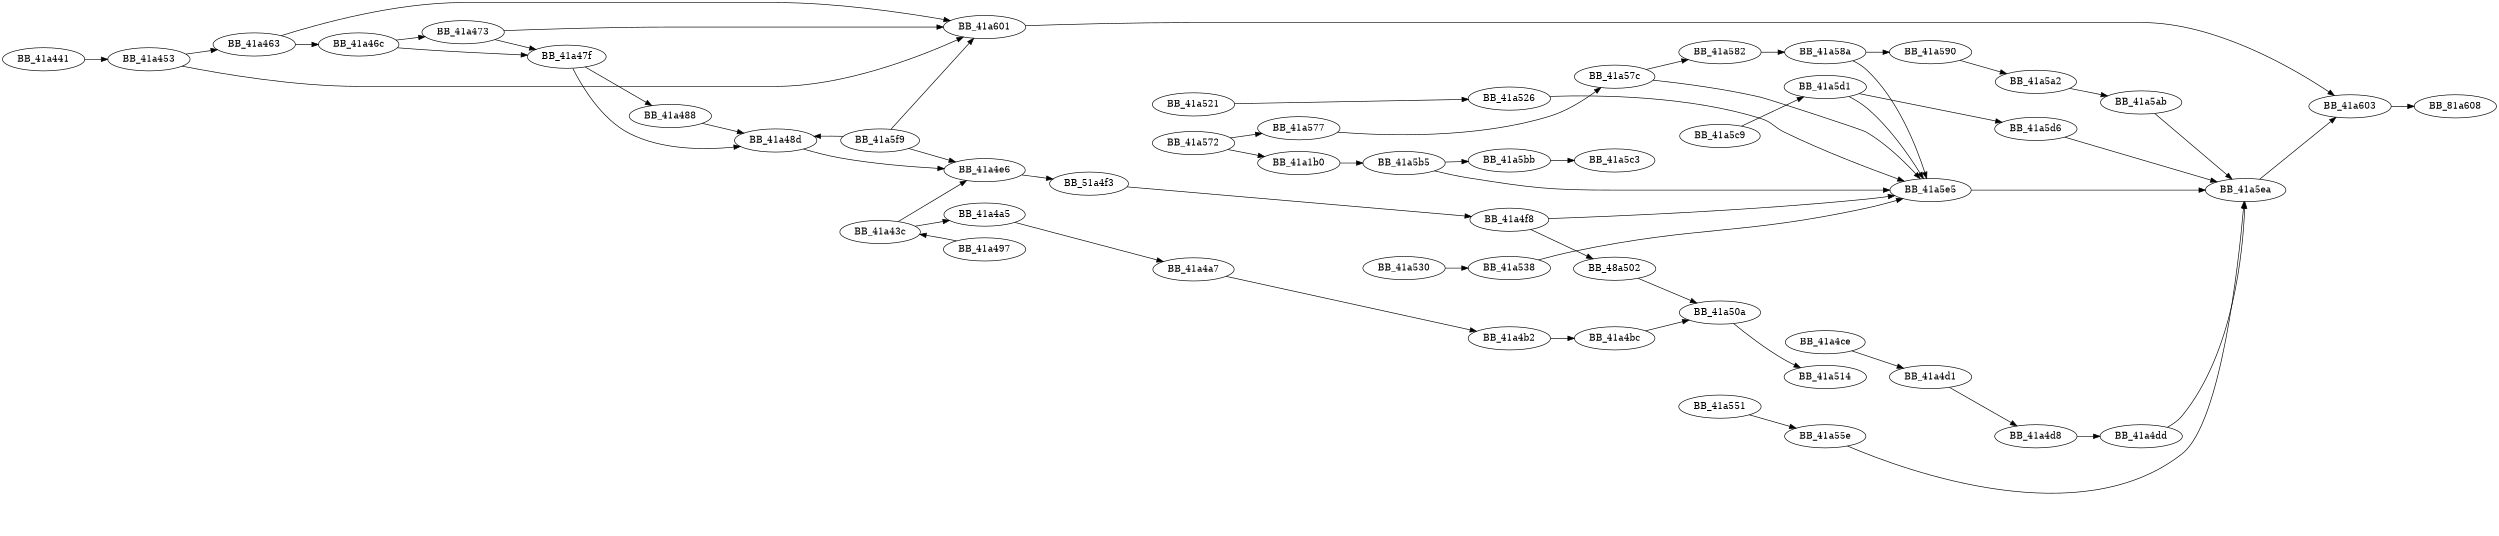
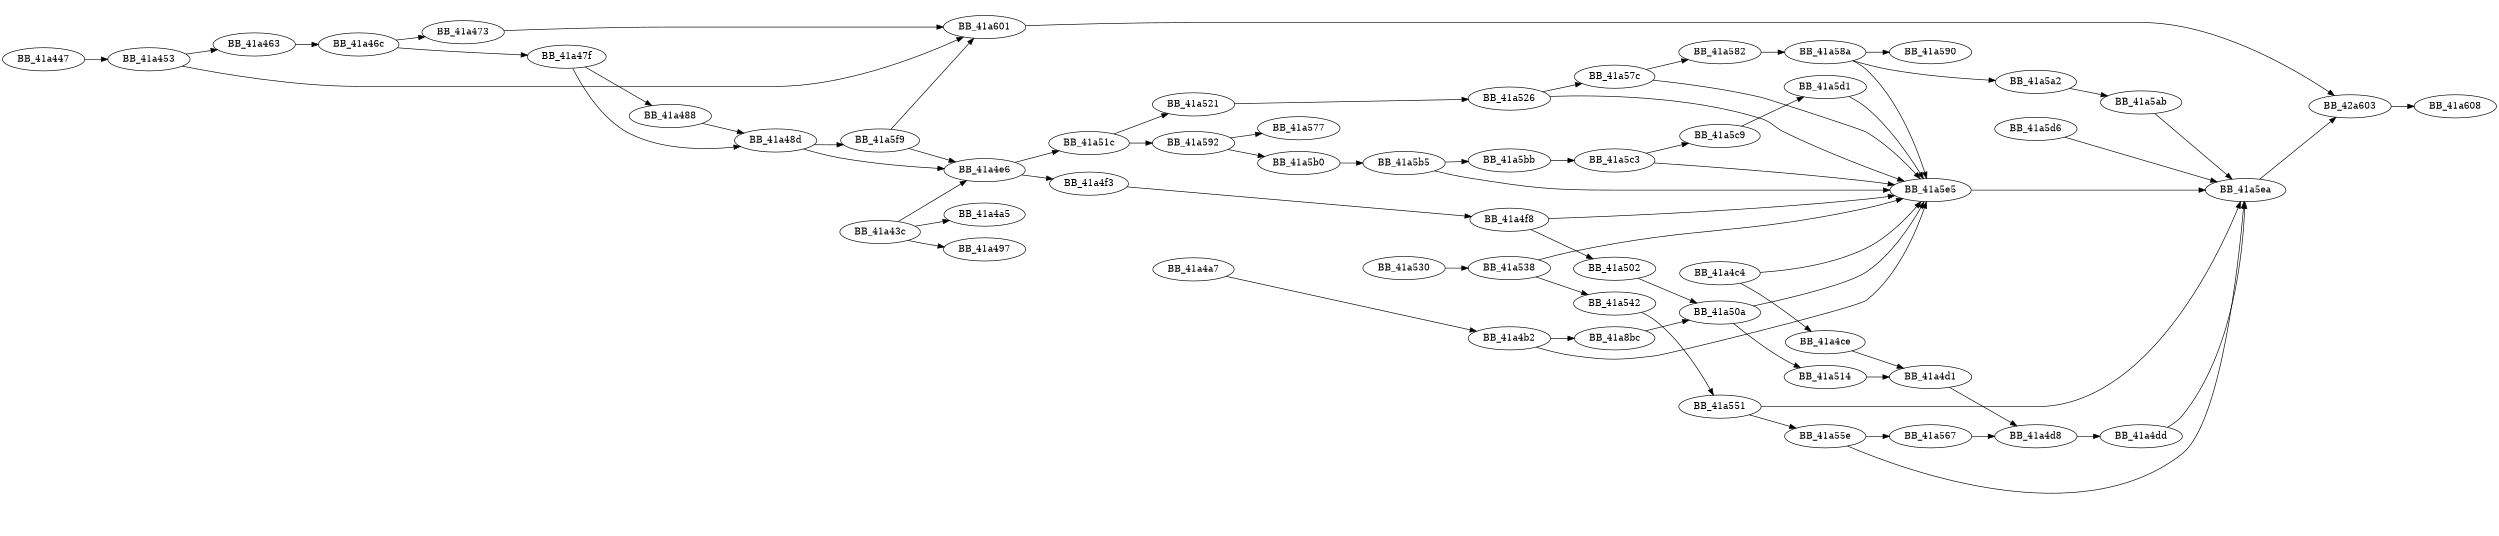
(611, 3) -> none
(512, 44) -> none
(44, 59) -> (44, 59)
(1980, 66) -> (1920, 74)
(2350, 106) -> (2350, 106)
(2455, 106) -> (2455, 106)
(1927, 107) -> none
(1470, 131) -> (1559, 88)
(832, 136) -> (825, 145)
none -> (1089, 143)
(1194, 143) -> (1194, 143)
none -> (1664, 149)
(1299, 163) -> (1299, 163)
none -> (1771, 172)
(1089, 184) -> (1089, 184)
(941, 238) -> (923, 243)
(1086, 241) -> none
(1615, 269) -> (1615, 269)
none -> (1720, 273)
none -> (1851, 279)
none -> (1615, 304)
none -> (1757, 332)
(1615, 338) -> (1615, 338)
none -> (1875, 377)
none -> (2048, 405)
none -> (1931, 436)
